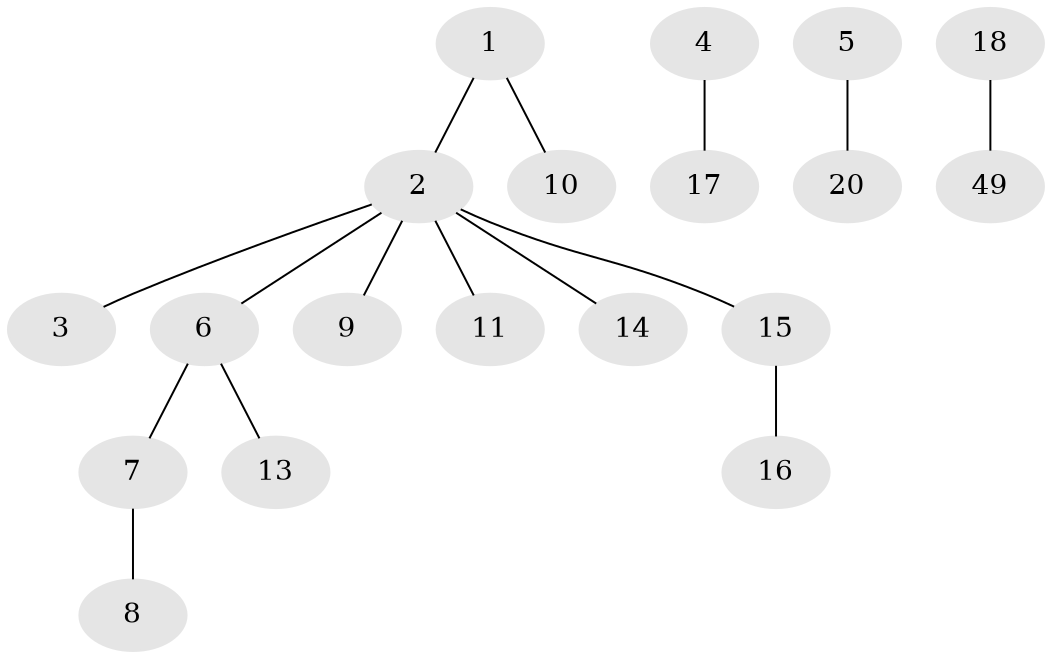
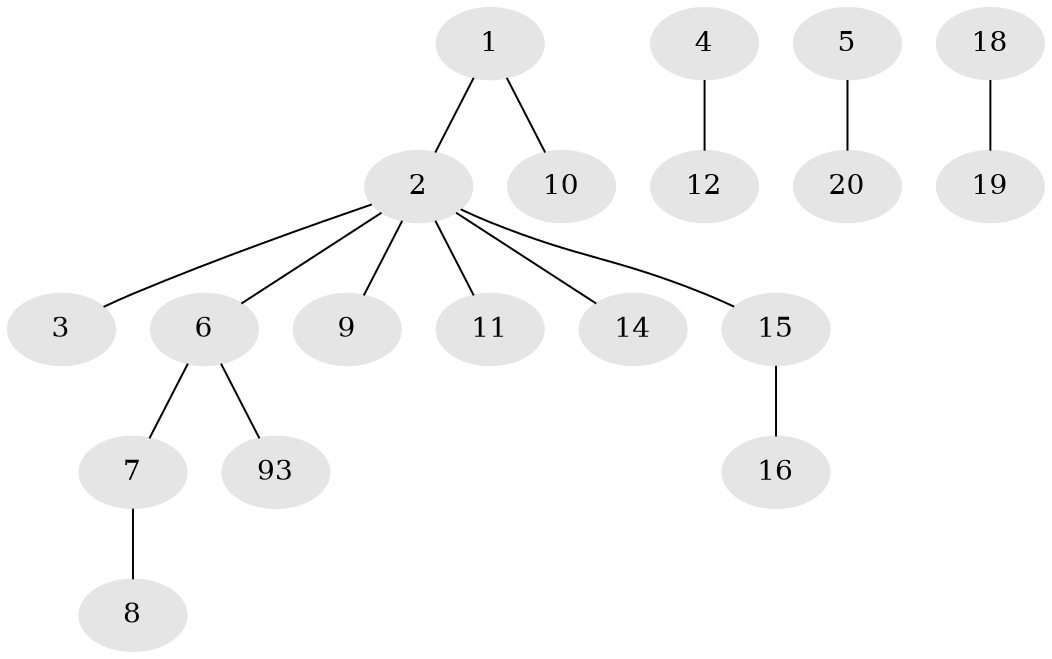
(705, 187) -> (705, 187)
(990, 187) -> (990, 187)
(276, 472) -> (276, 472)
